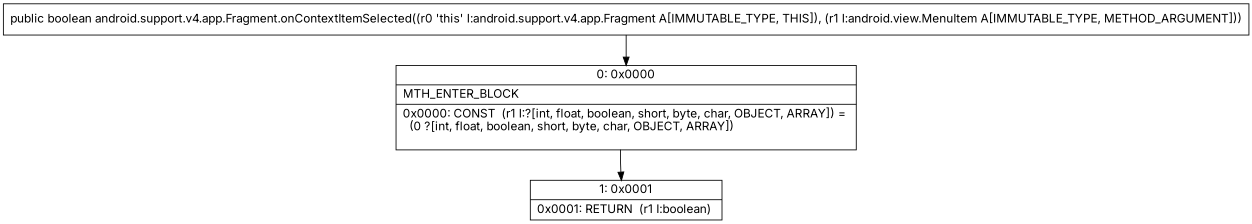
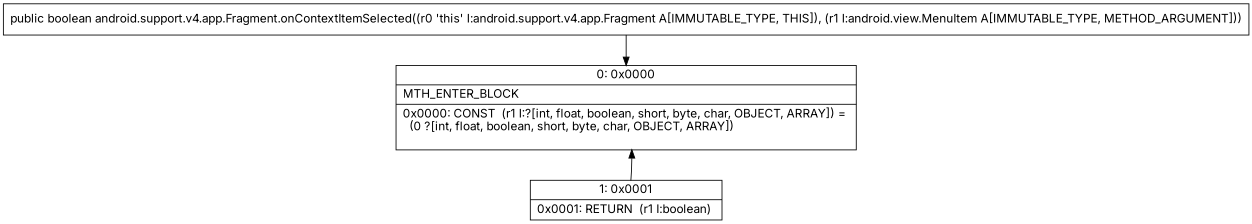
(621, 161) -> (632, 169)
